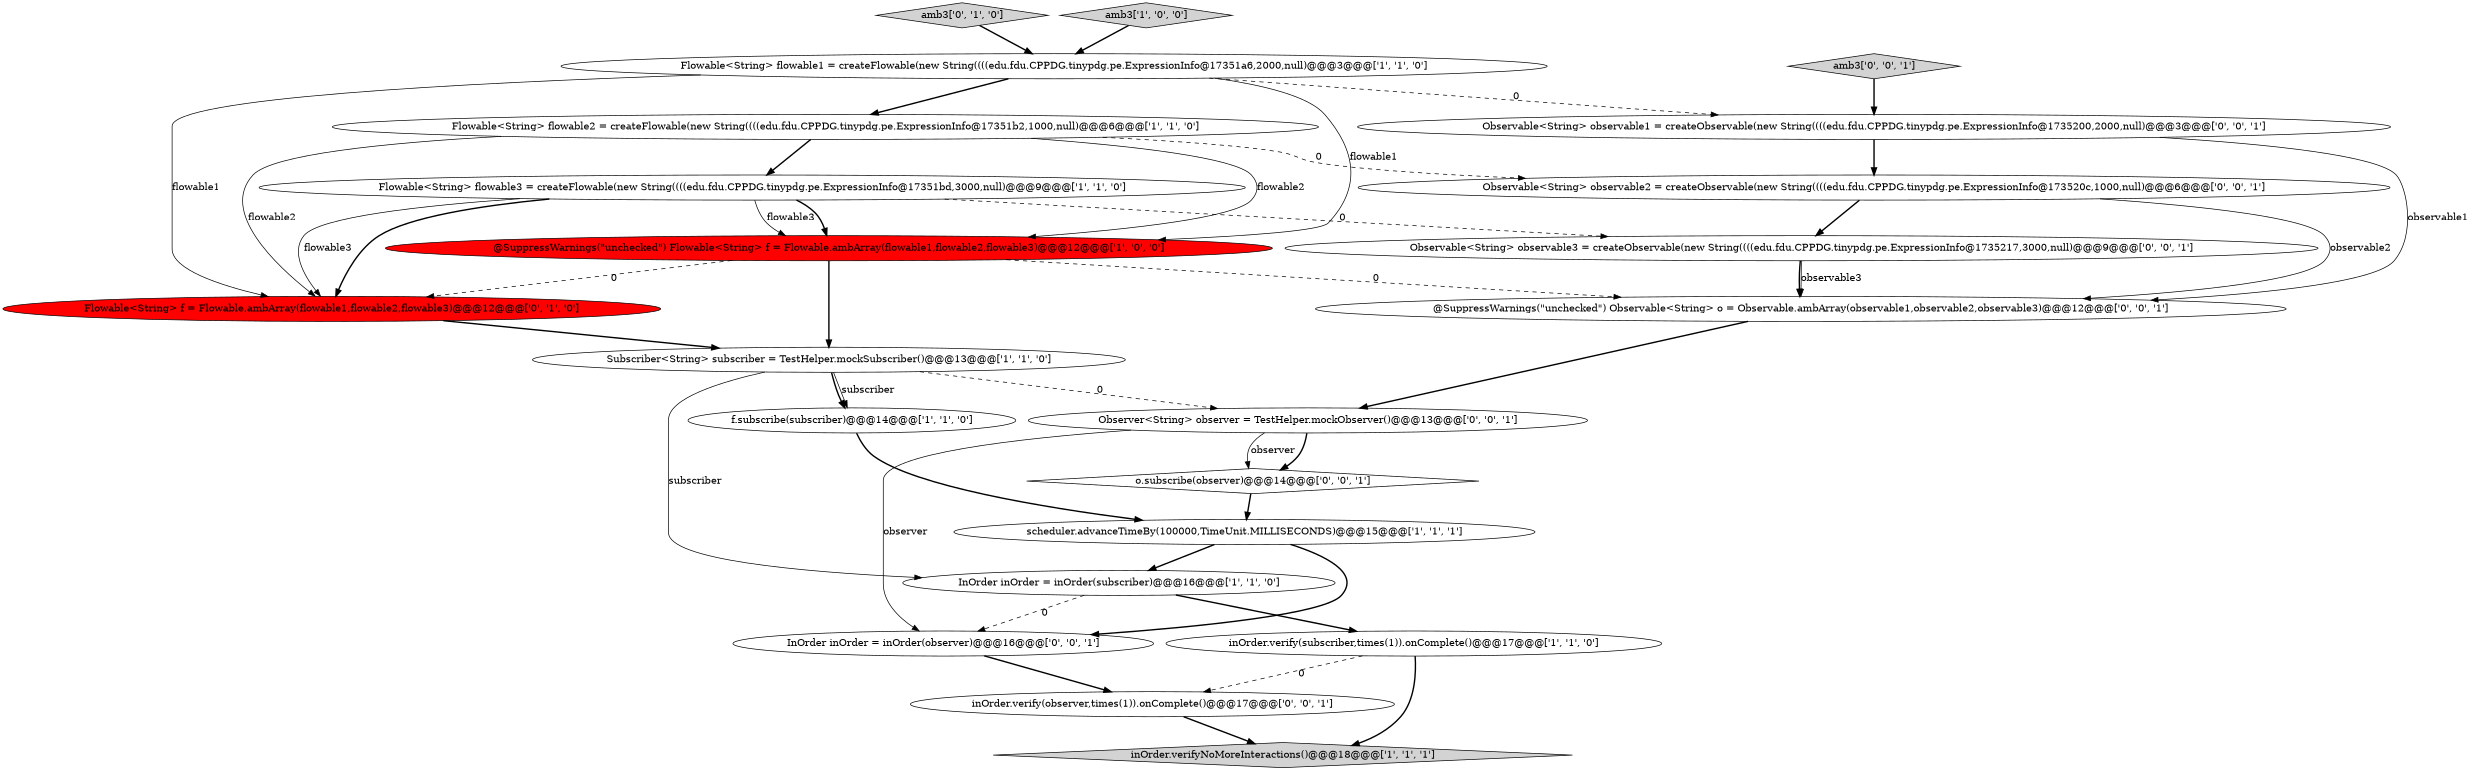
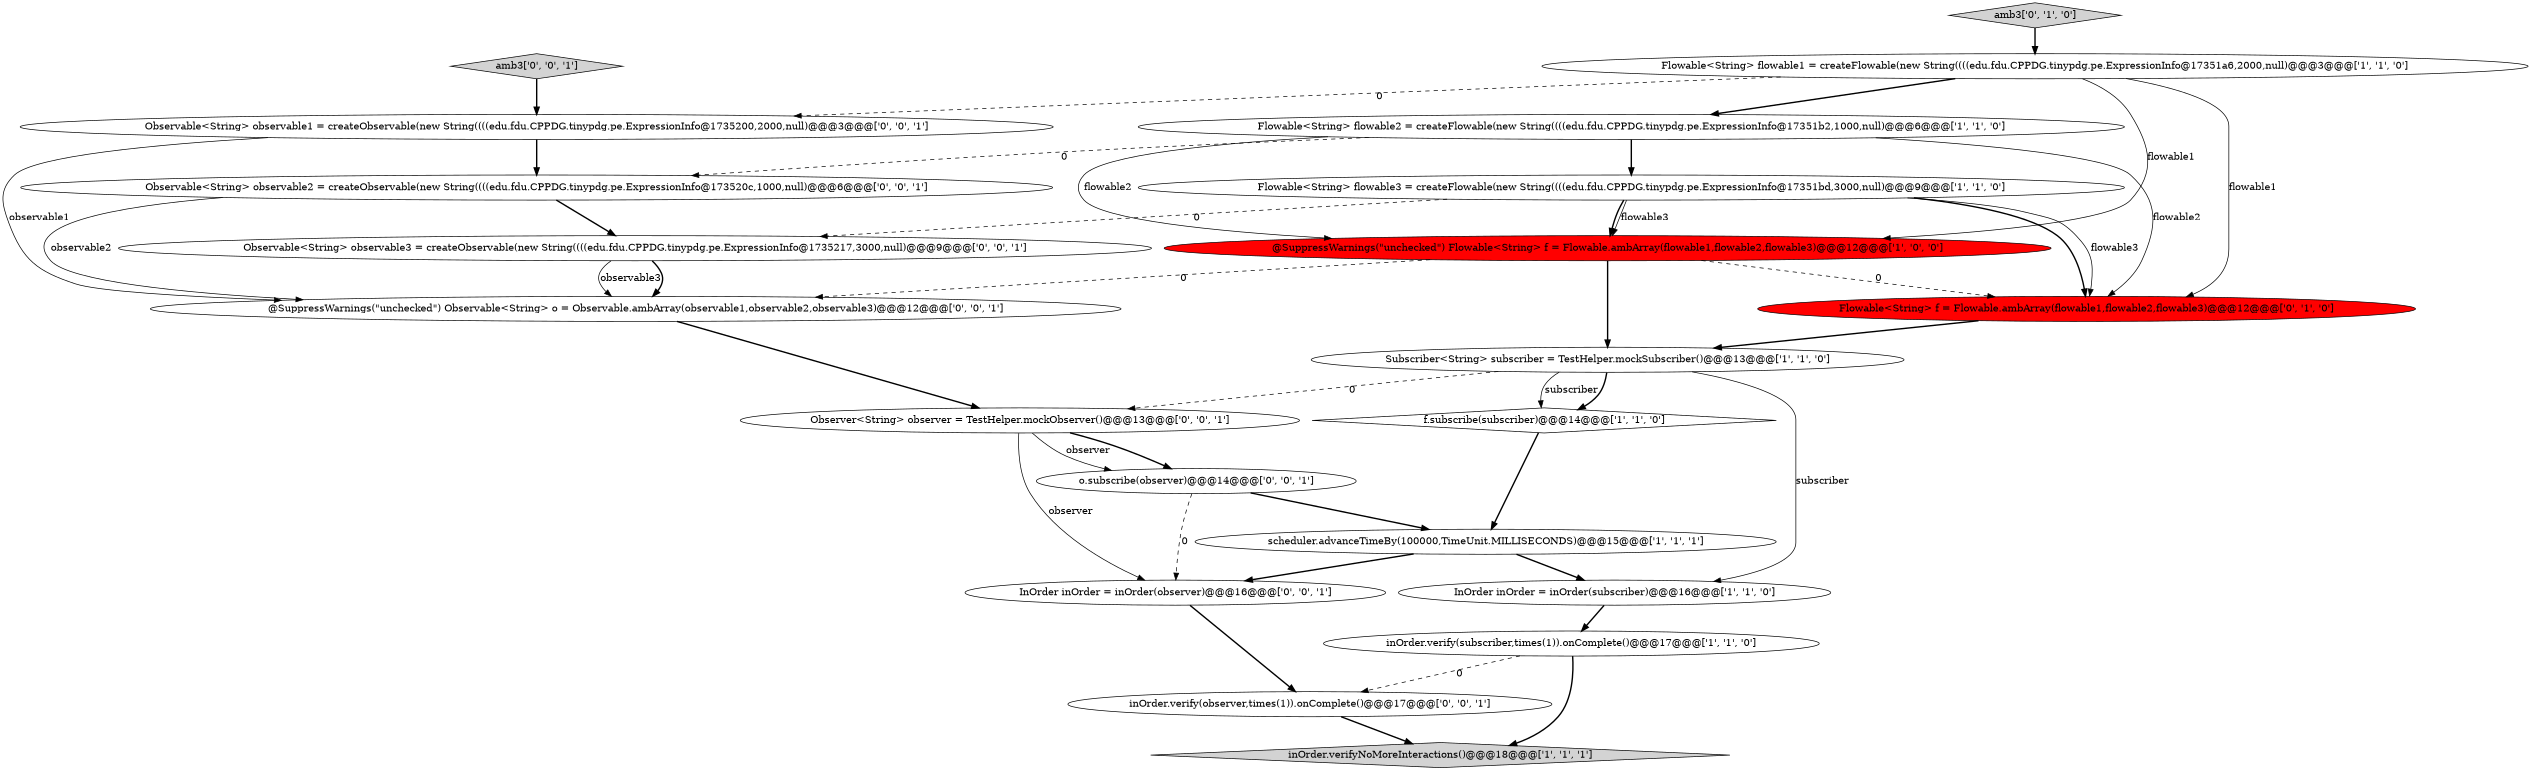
(1146, 15) -> none
(852, 420) -> (1544, 420)
(1253, 481) -> (1196, 481)
(1034, 612) -> (1181, 533)
